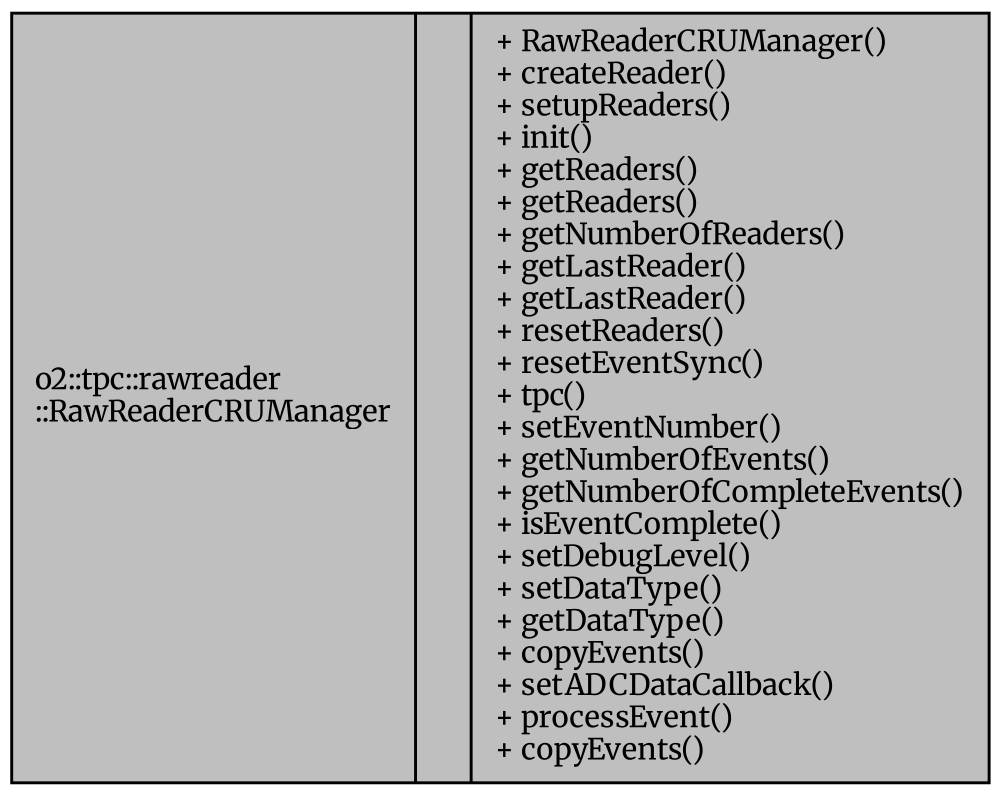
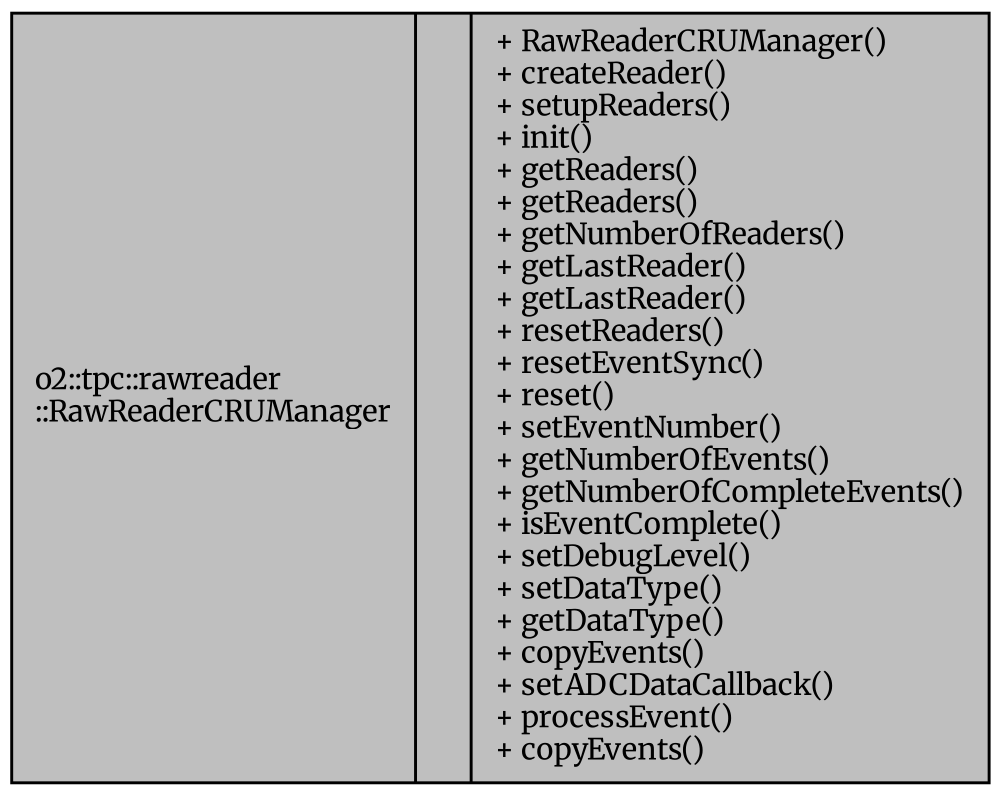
(541, 397) -> (556, 397)
